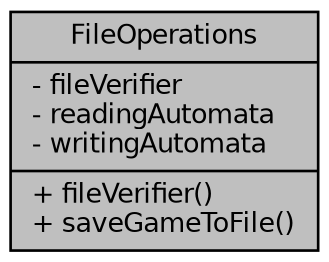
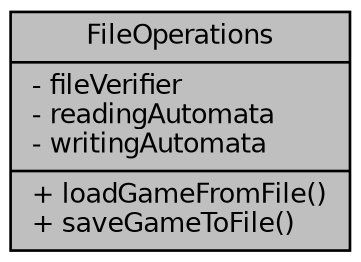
(123, 195) -> (180, 195)
